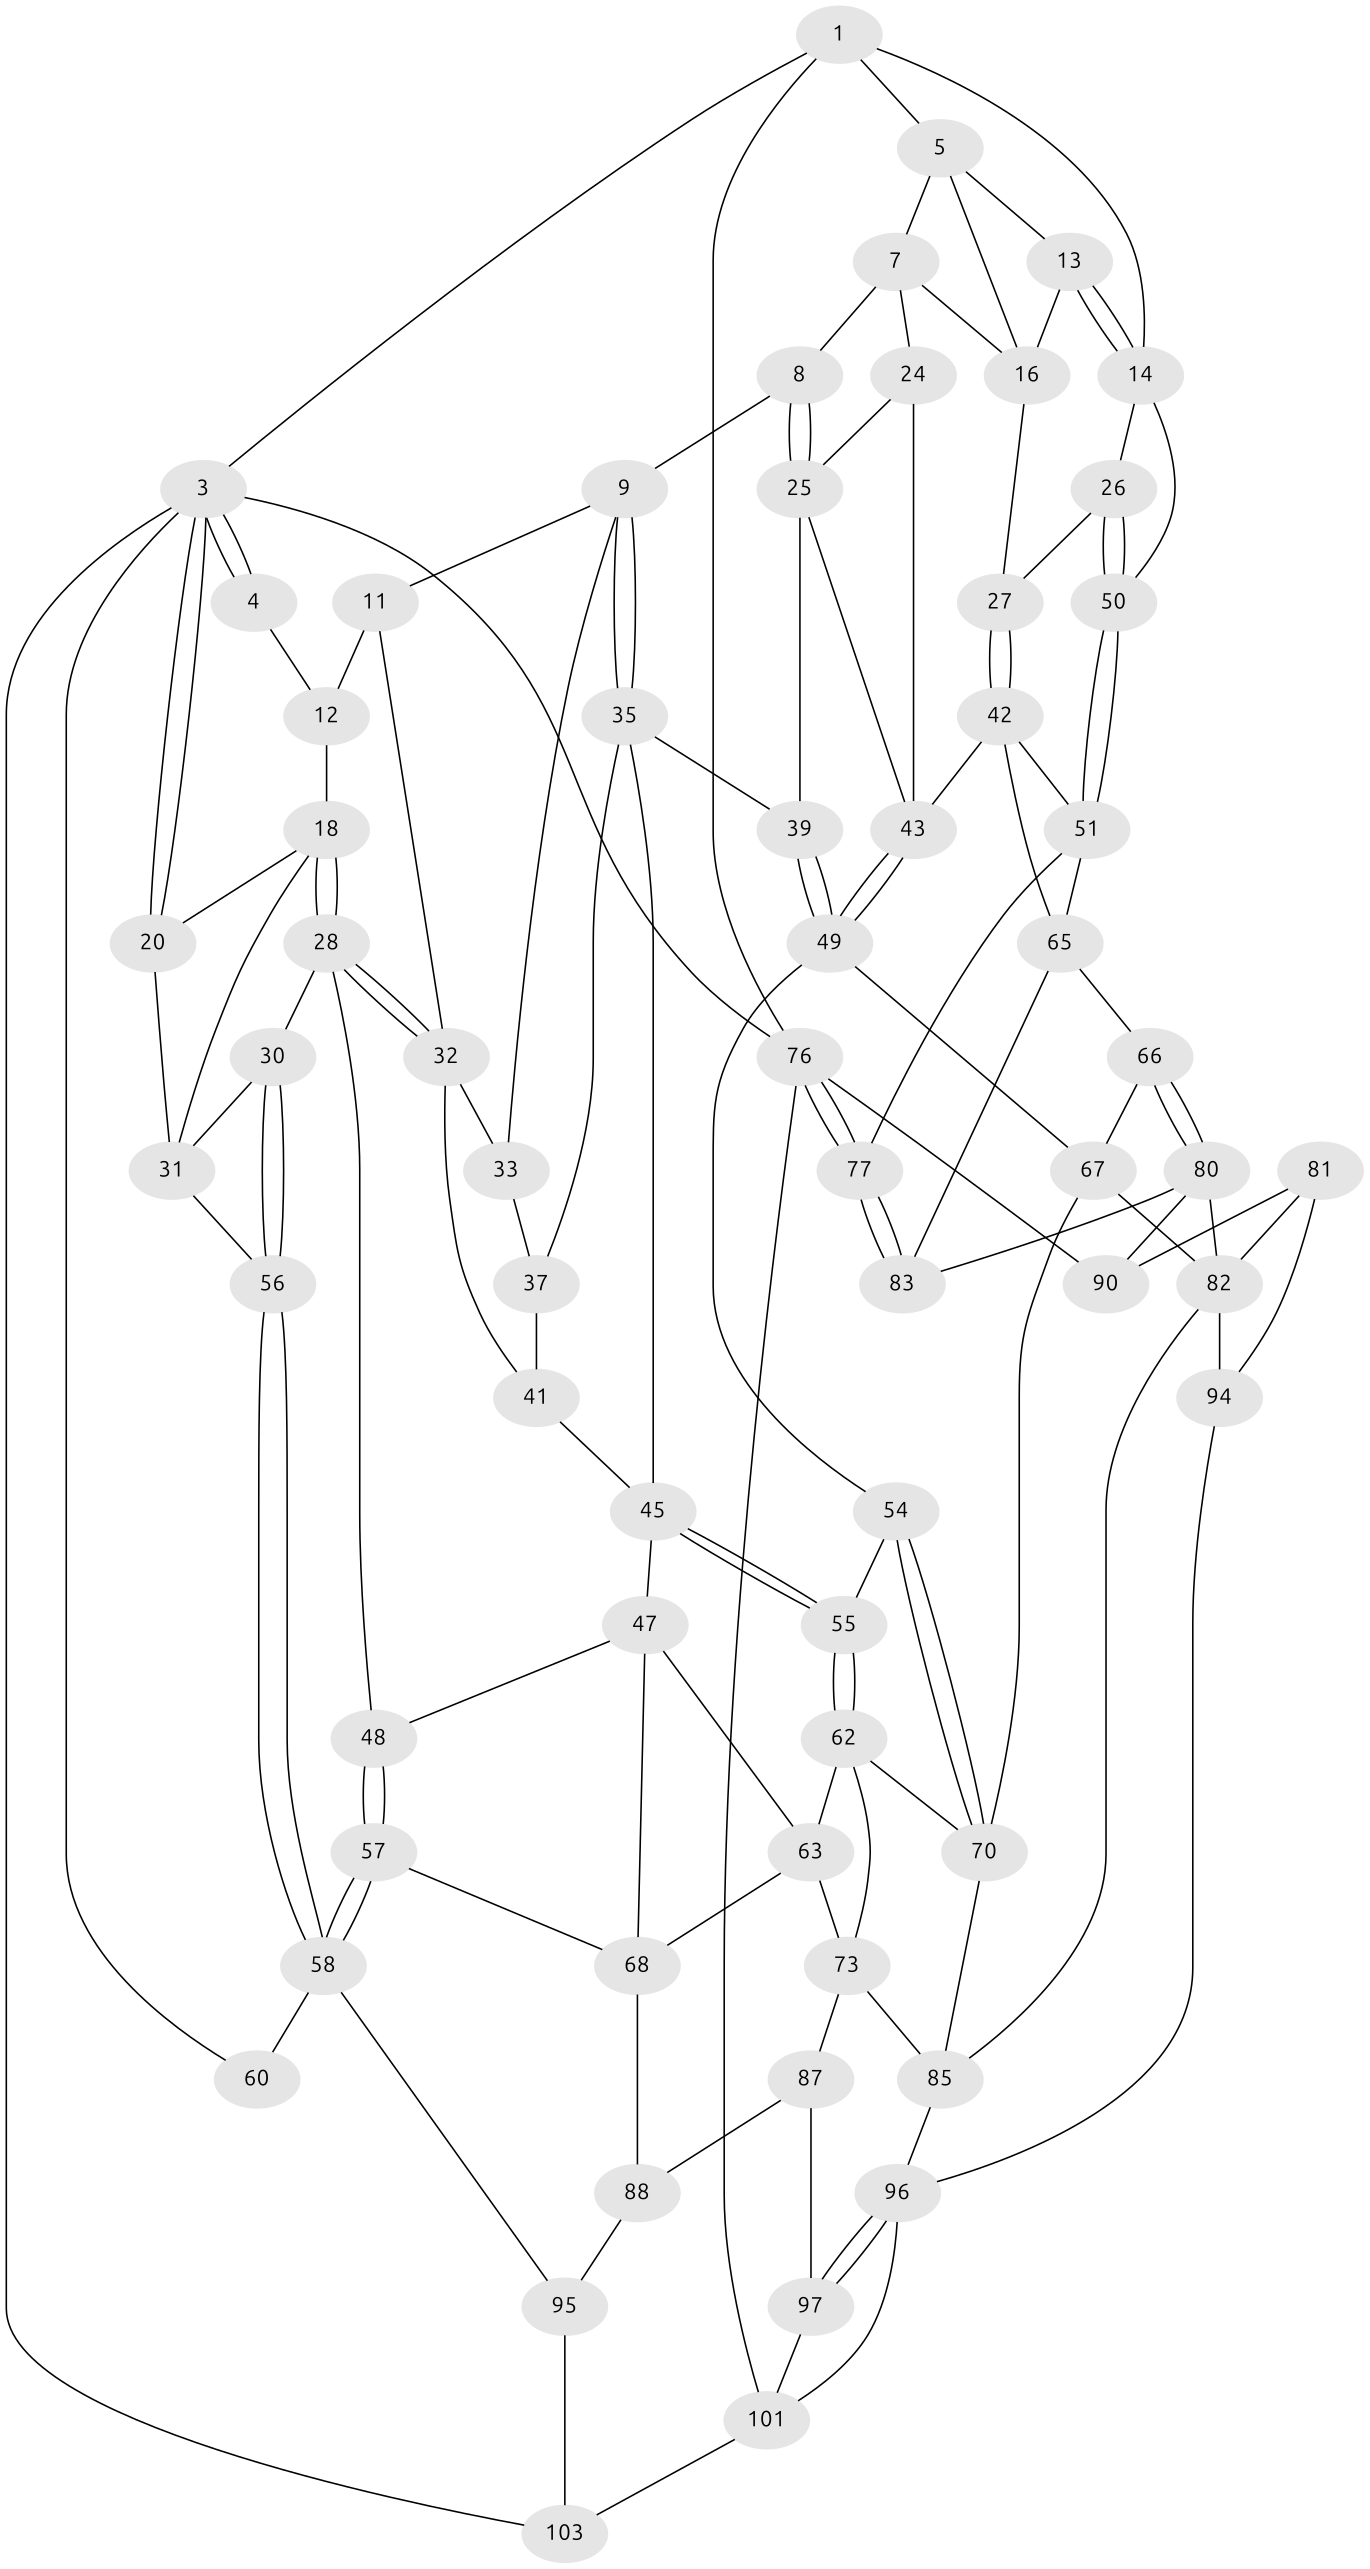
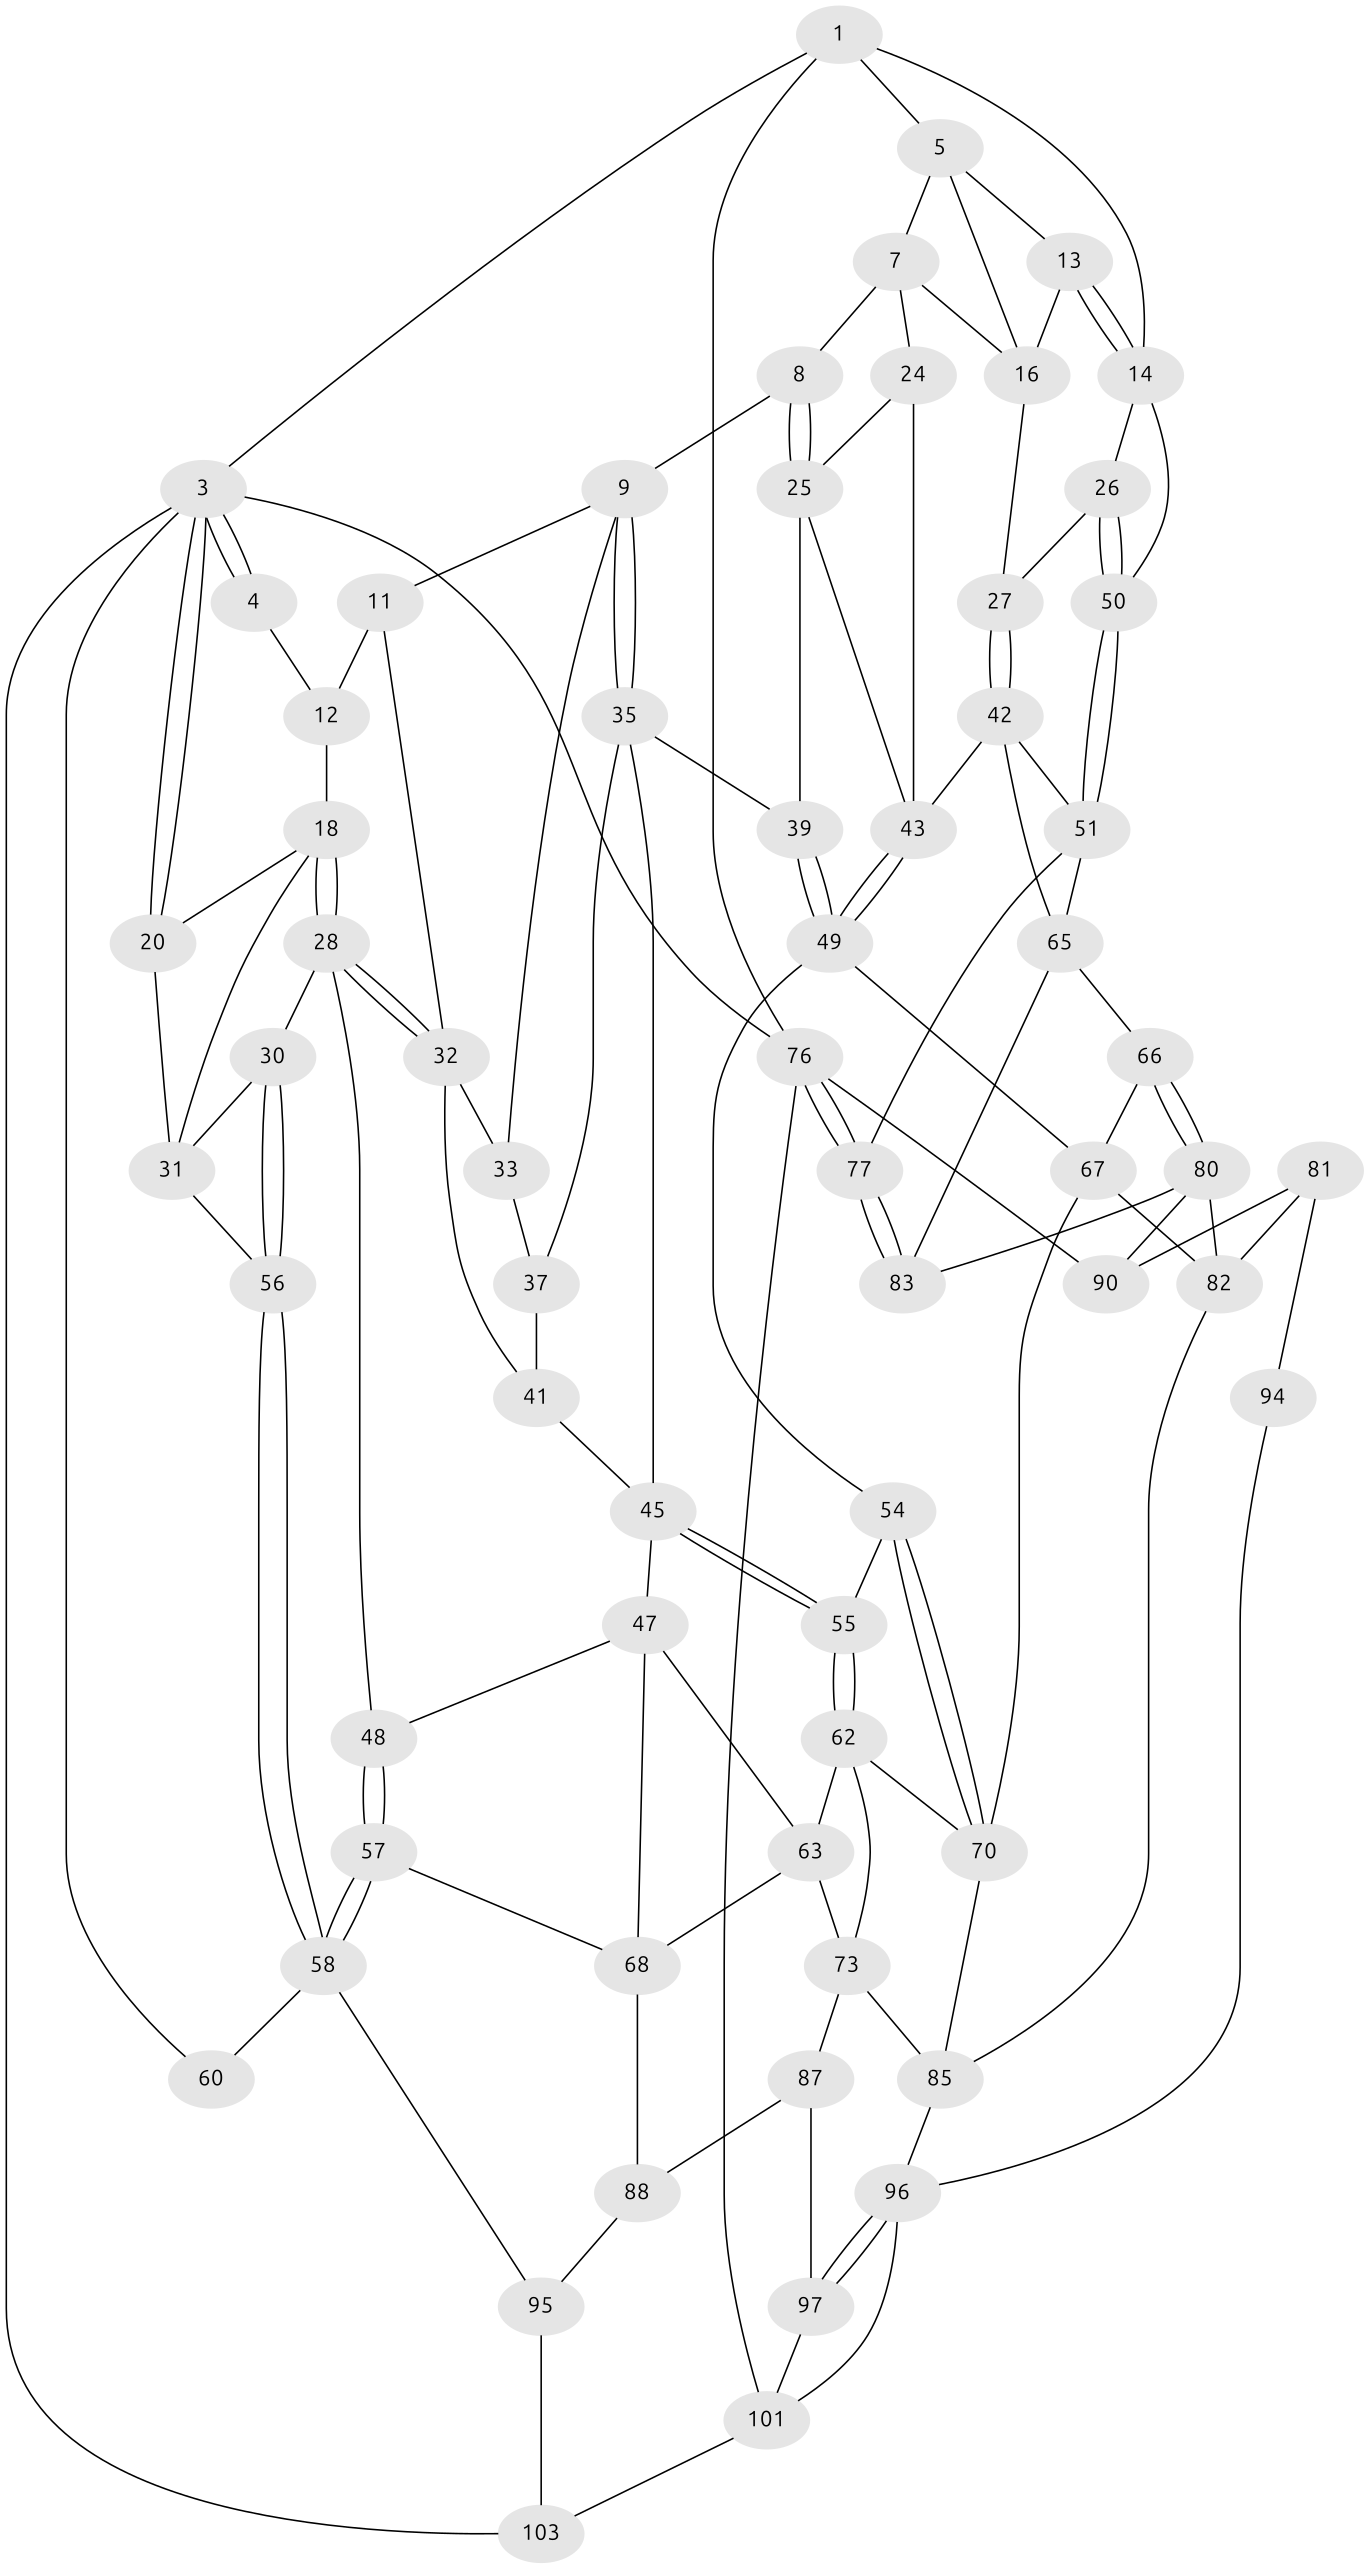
(1220, 1341) -> none
